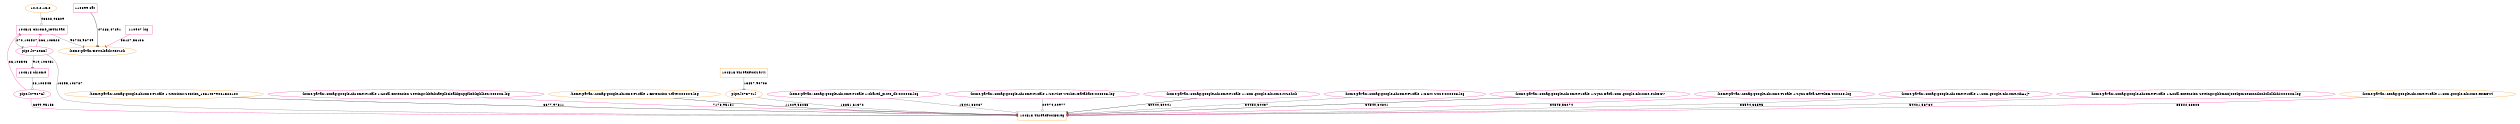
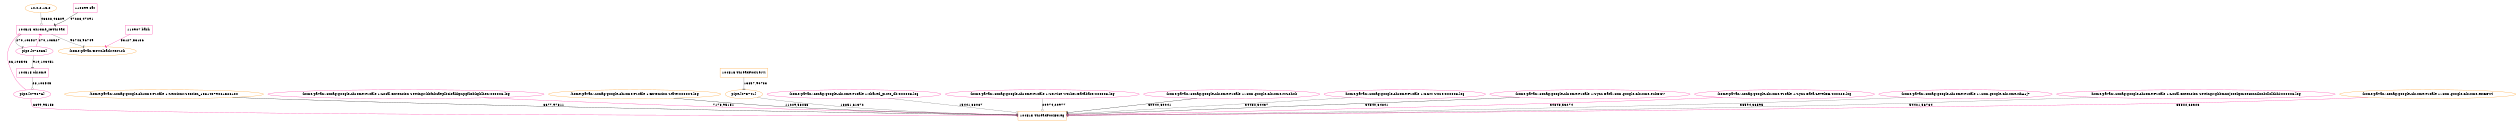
(97, 28) -> (67, 19)
(139, 30) -> (139, 30)
(50, 40) -> (50, 40)
(9, 64) -> (9, 64)
(513, 113) -> none
